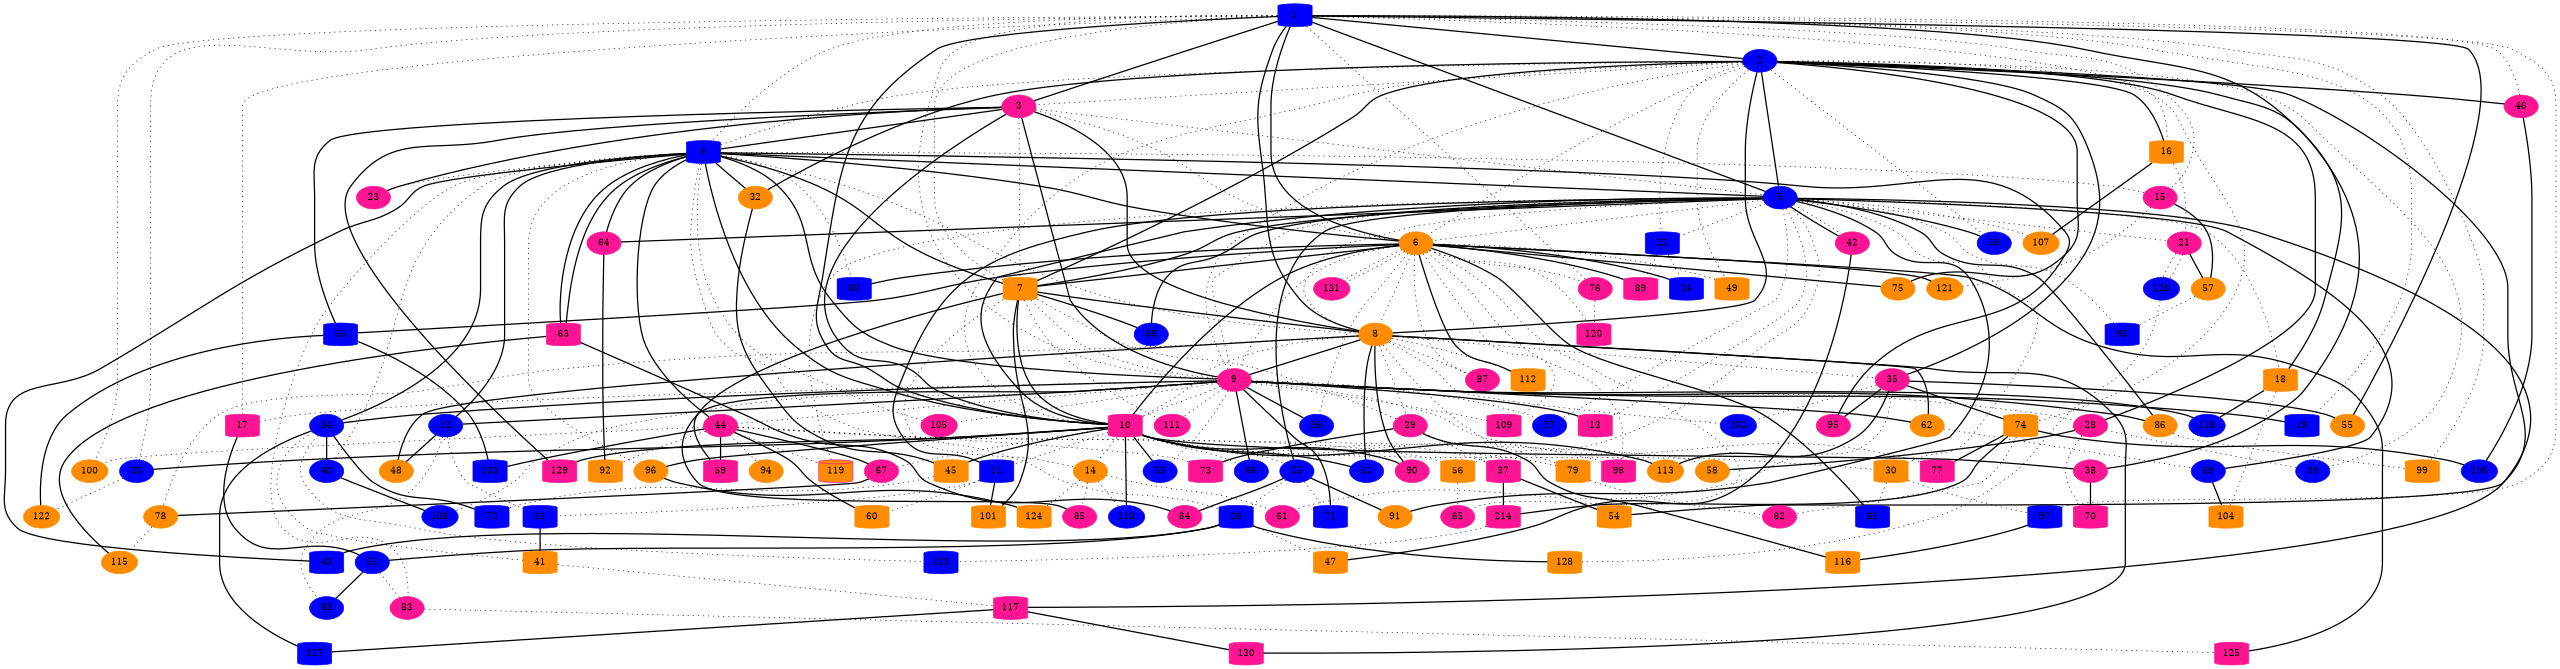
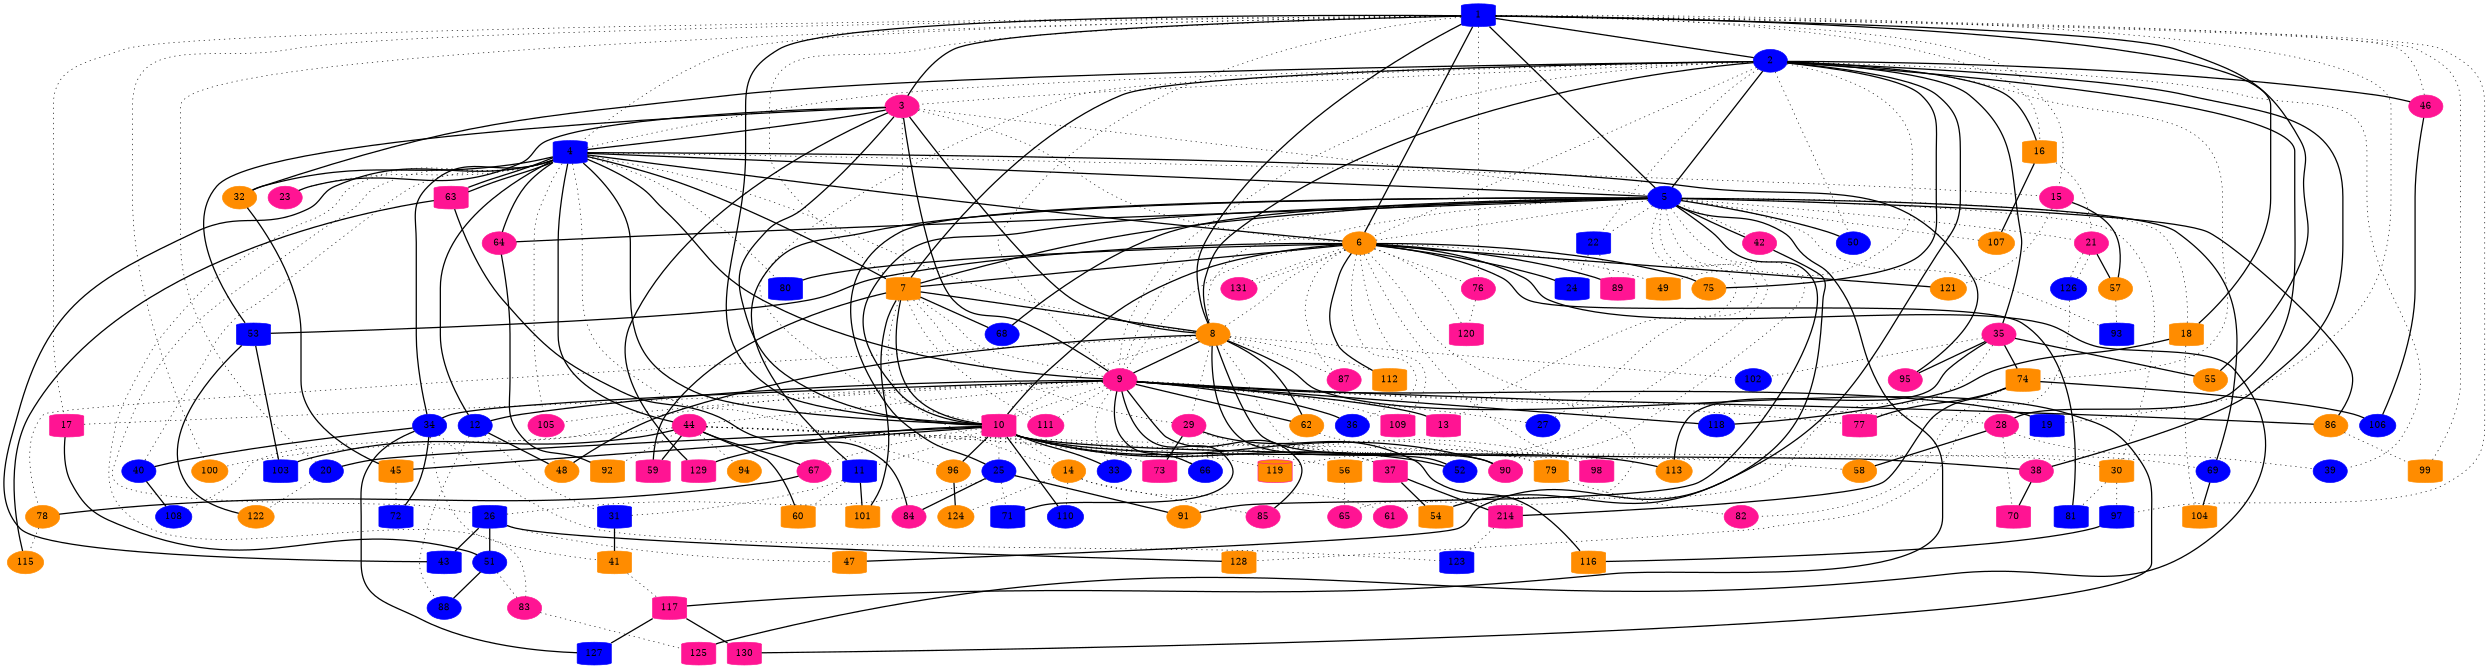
(1634, 357) -> none
(1034, 517) -> (956, 517)
